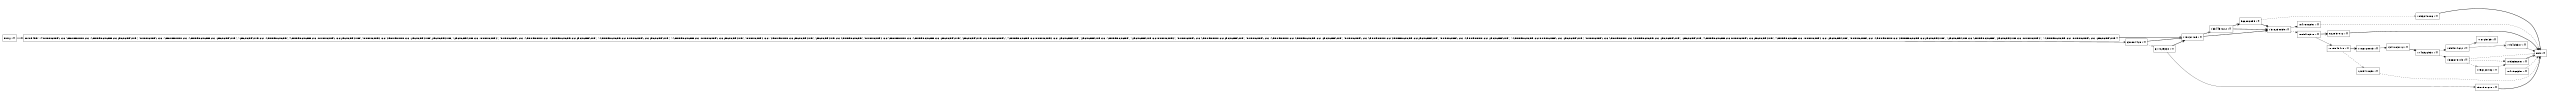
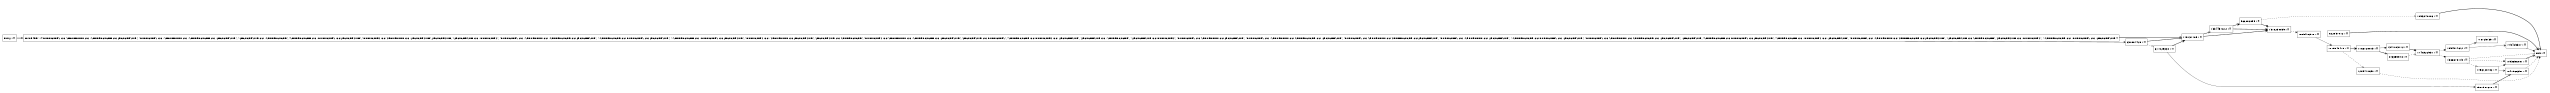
(2309, 25) -> none
(2323, 34) -> none
none -> (2398, 57)
none -> (2501, 71)
(2527, 83) -> (2501, 80)
